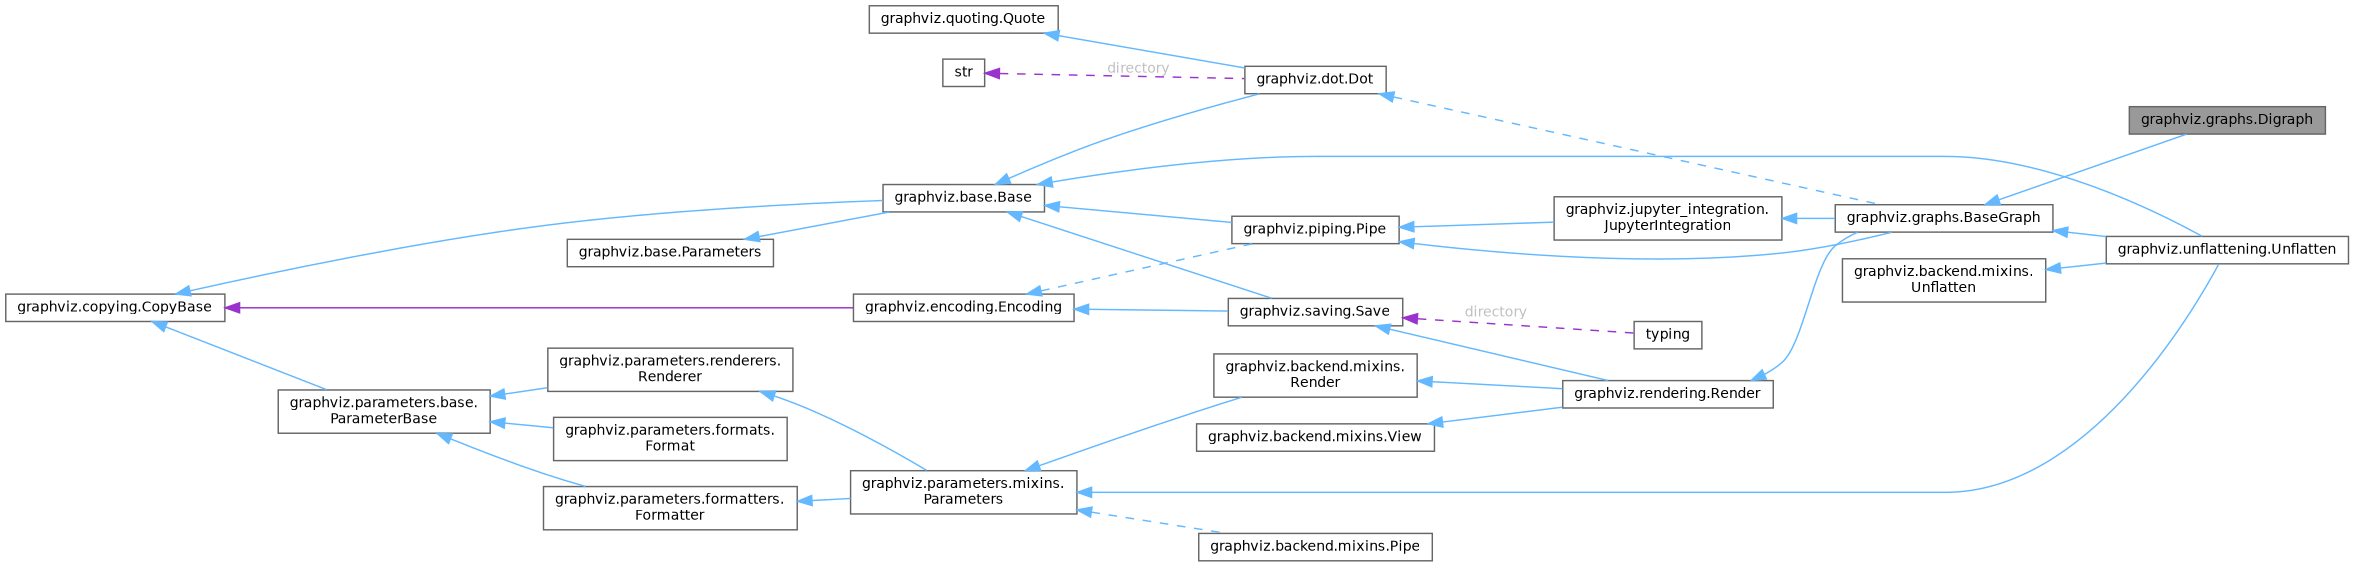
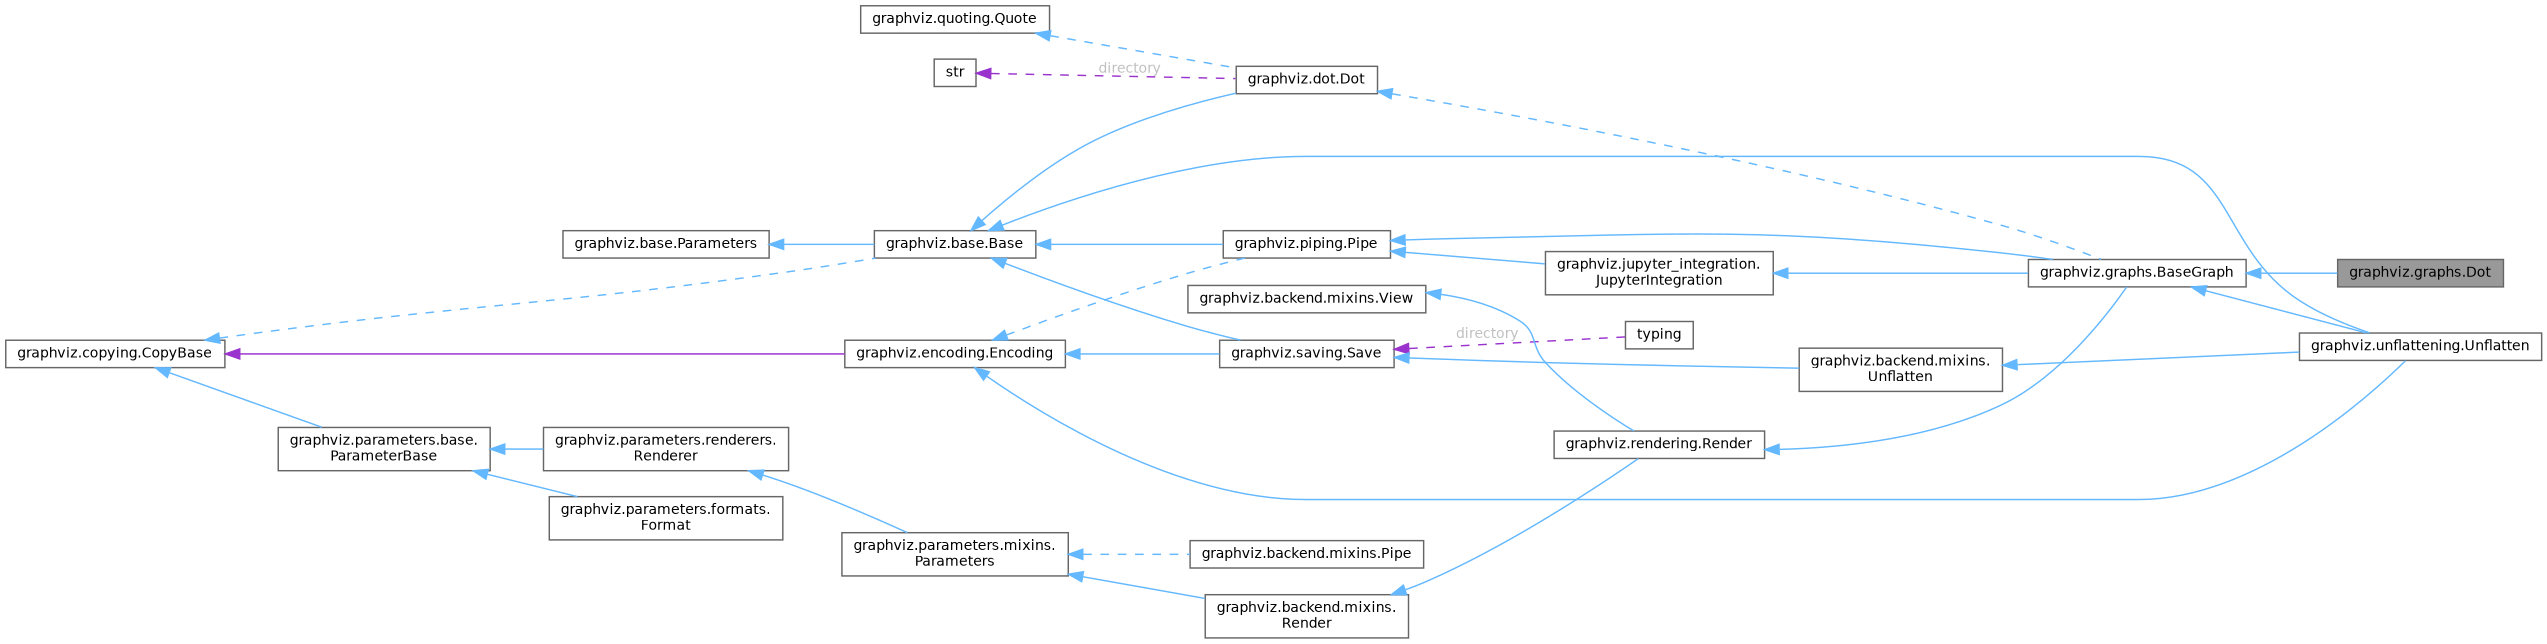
(1152, 52) -> (1143, 52)
(2227, 120) -> (2421, 273)
(534, 227) -> (548, 301)
(1499, 355) -> (1604, 364)
(1705, 492) -> (1702, 500)
(670, 508) -> none
